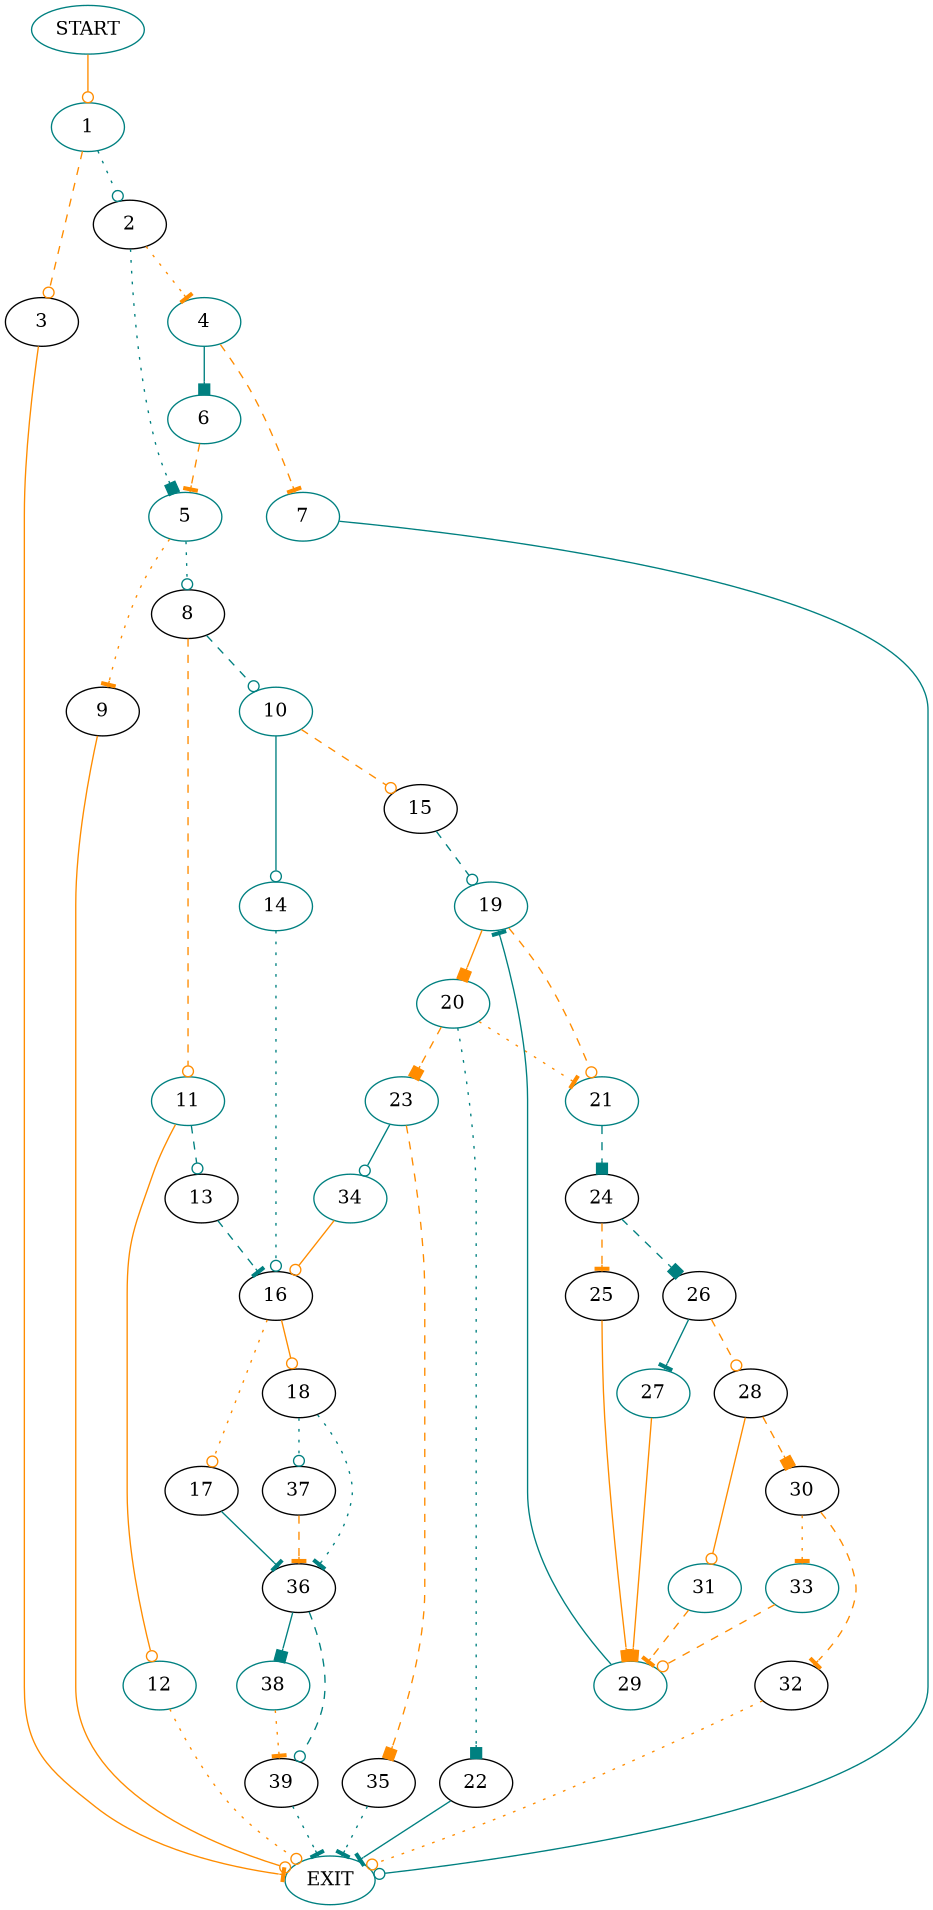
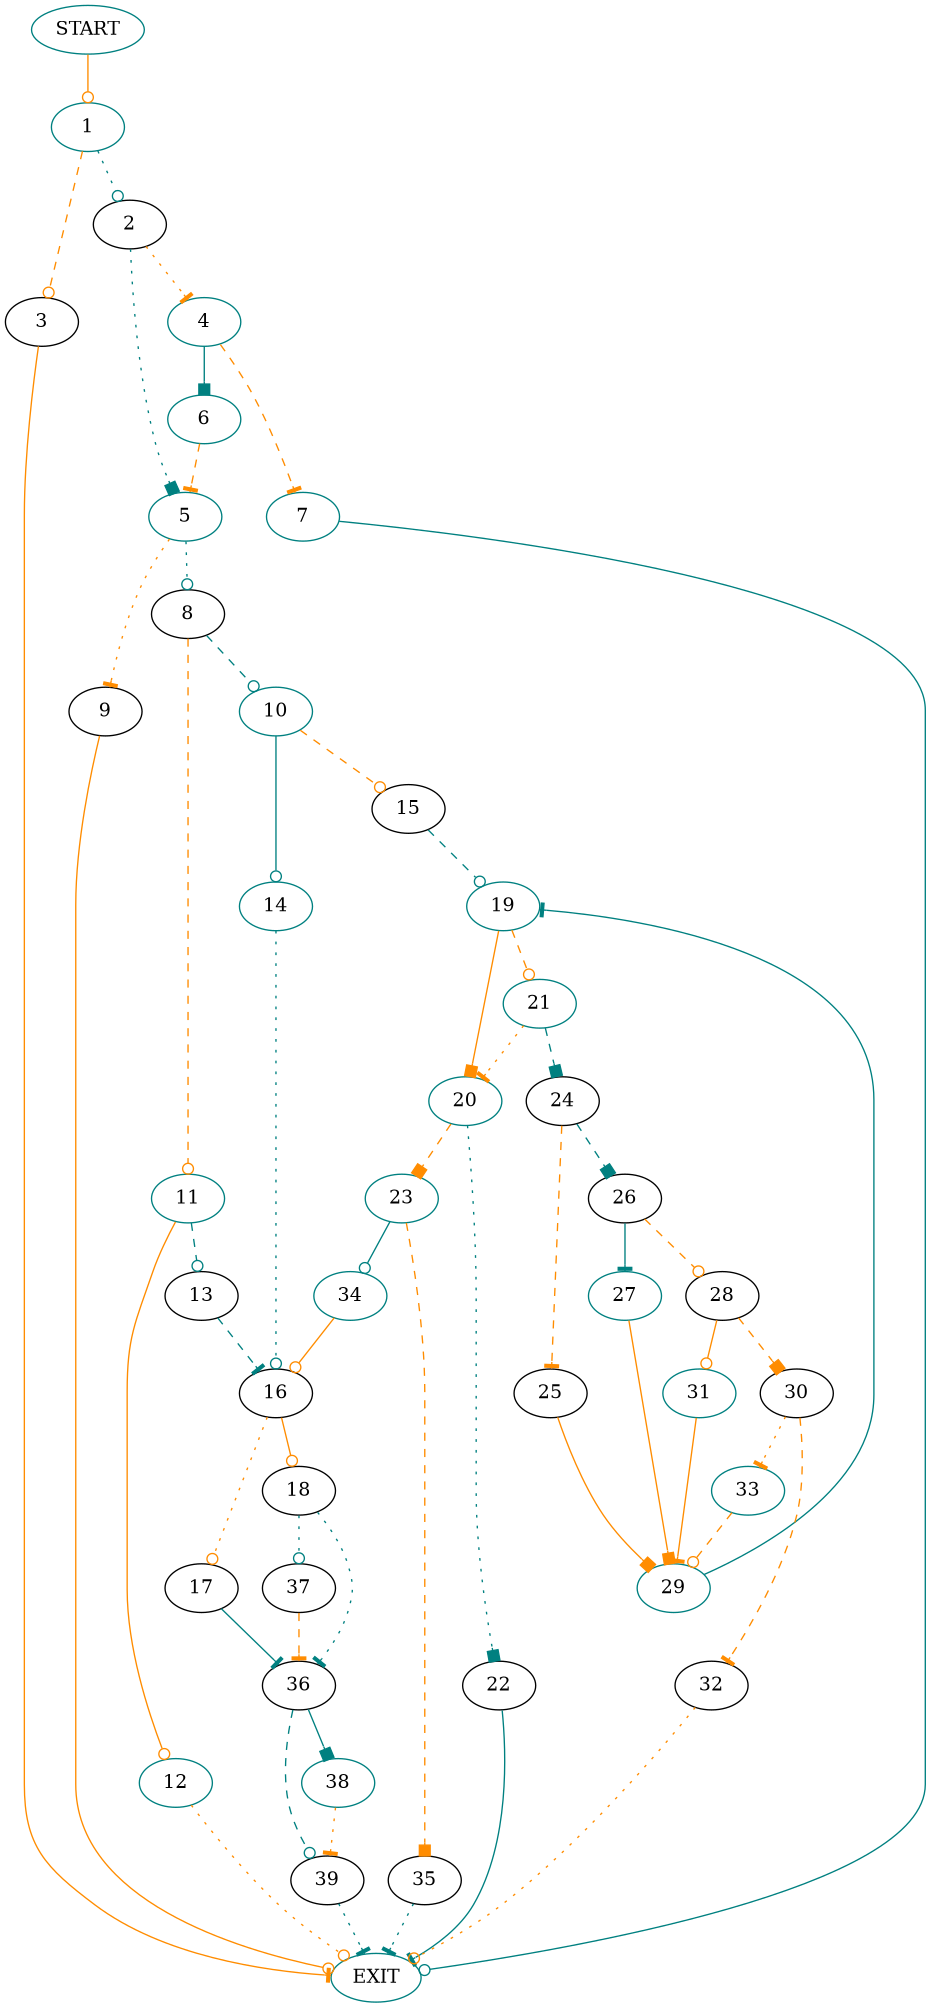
(534, 1056) -> (505, 1050)
(670, 1634) -> (687, 1487)
